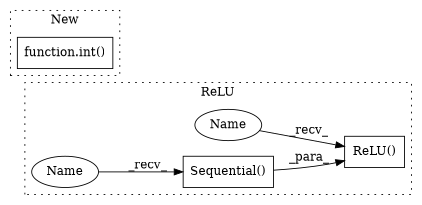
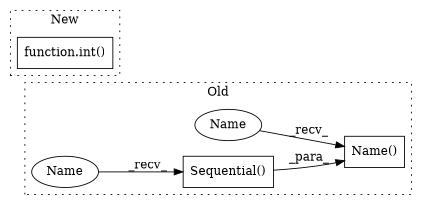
(218, 92) -> (218, 92)
(375, 152) -> (375, 152)
